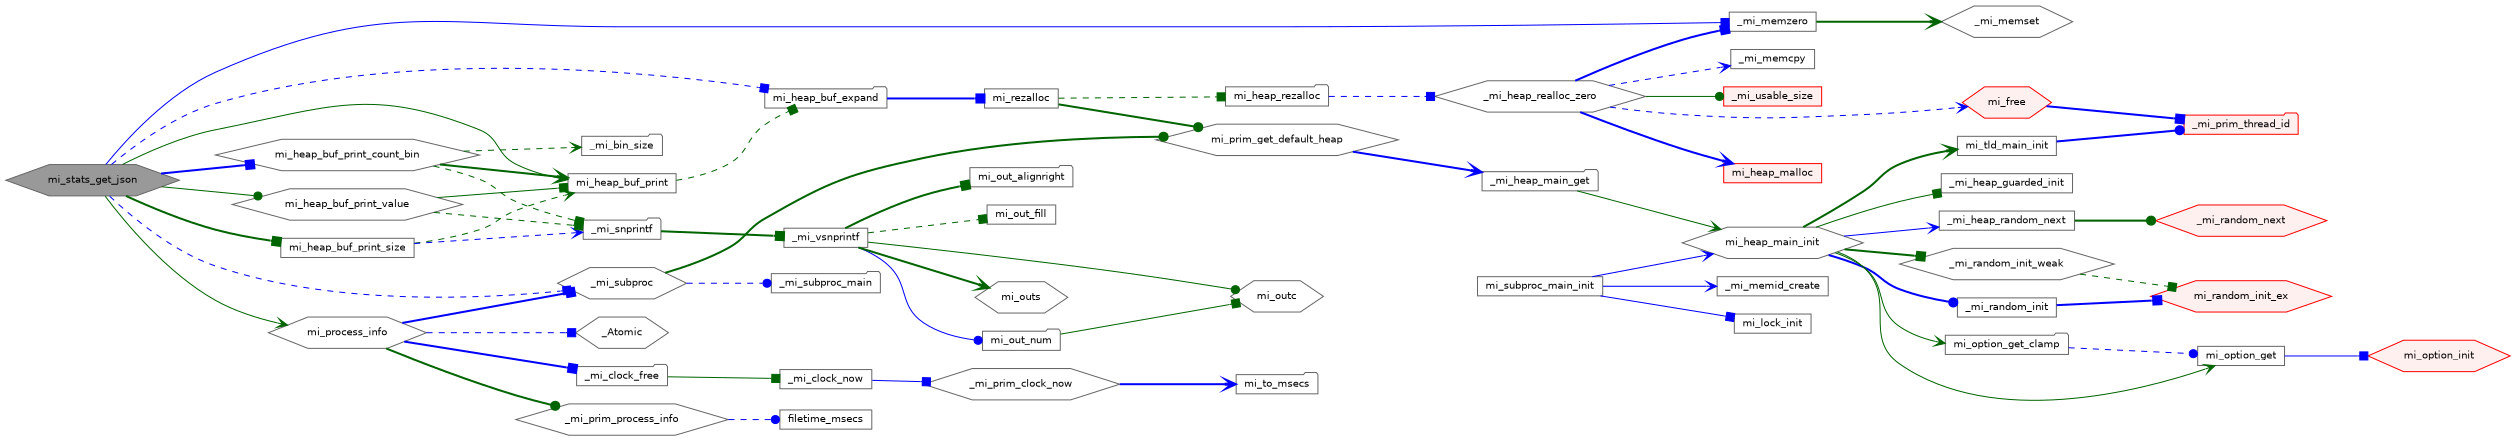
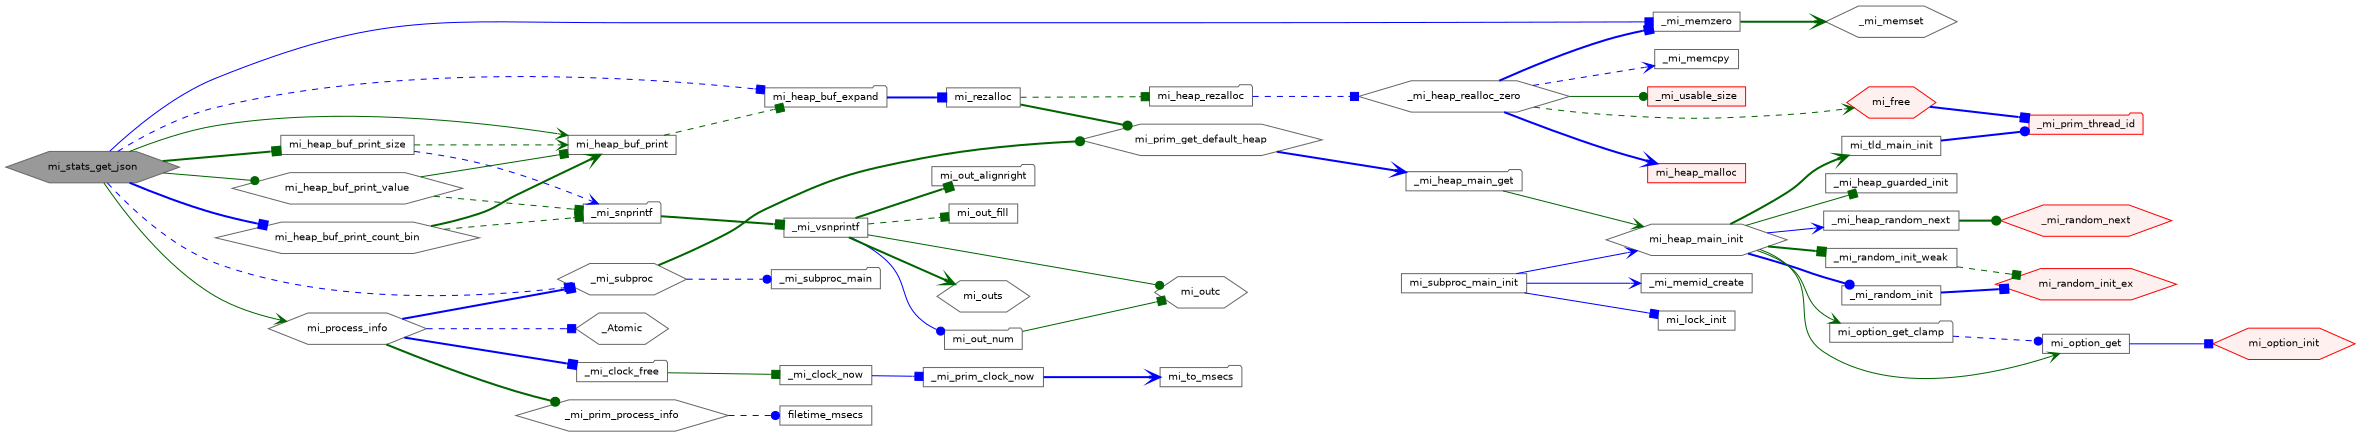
(1784, 118) -> (1689, 118)
(622, 146) -> none
(2007, 264) -> (1891, 258)
(1021, 384) -> (983, 377)
